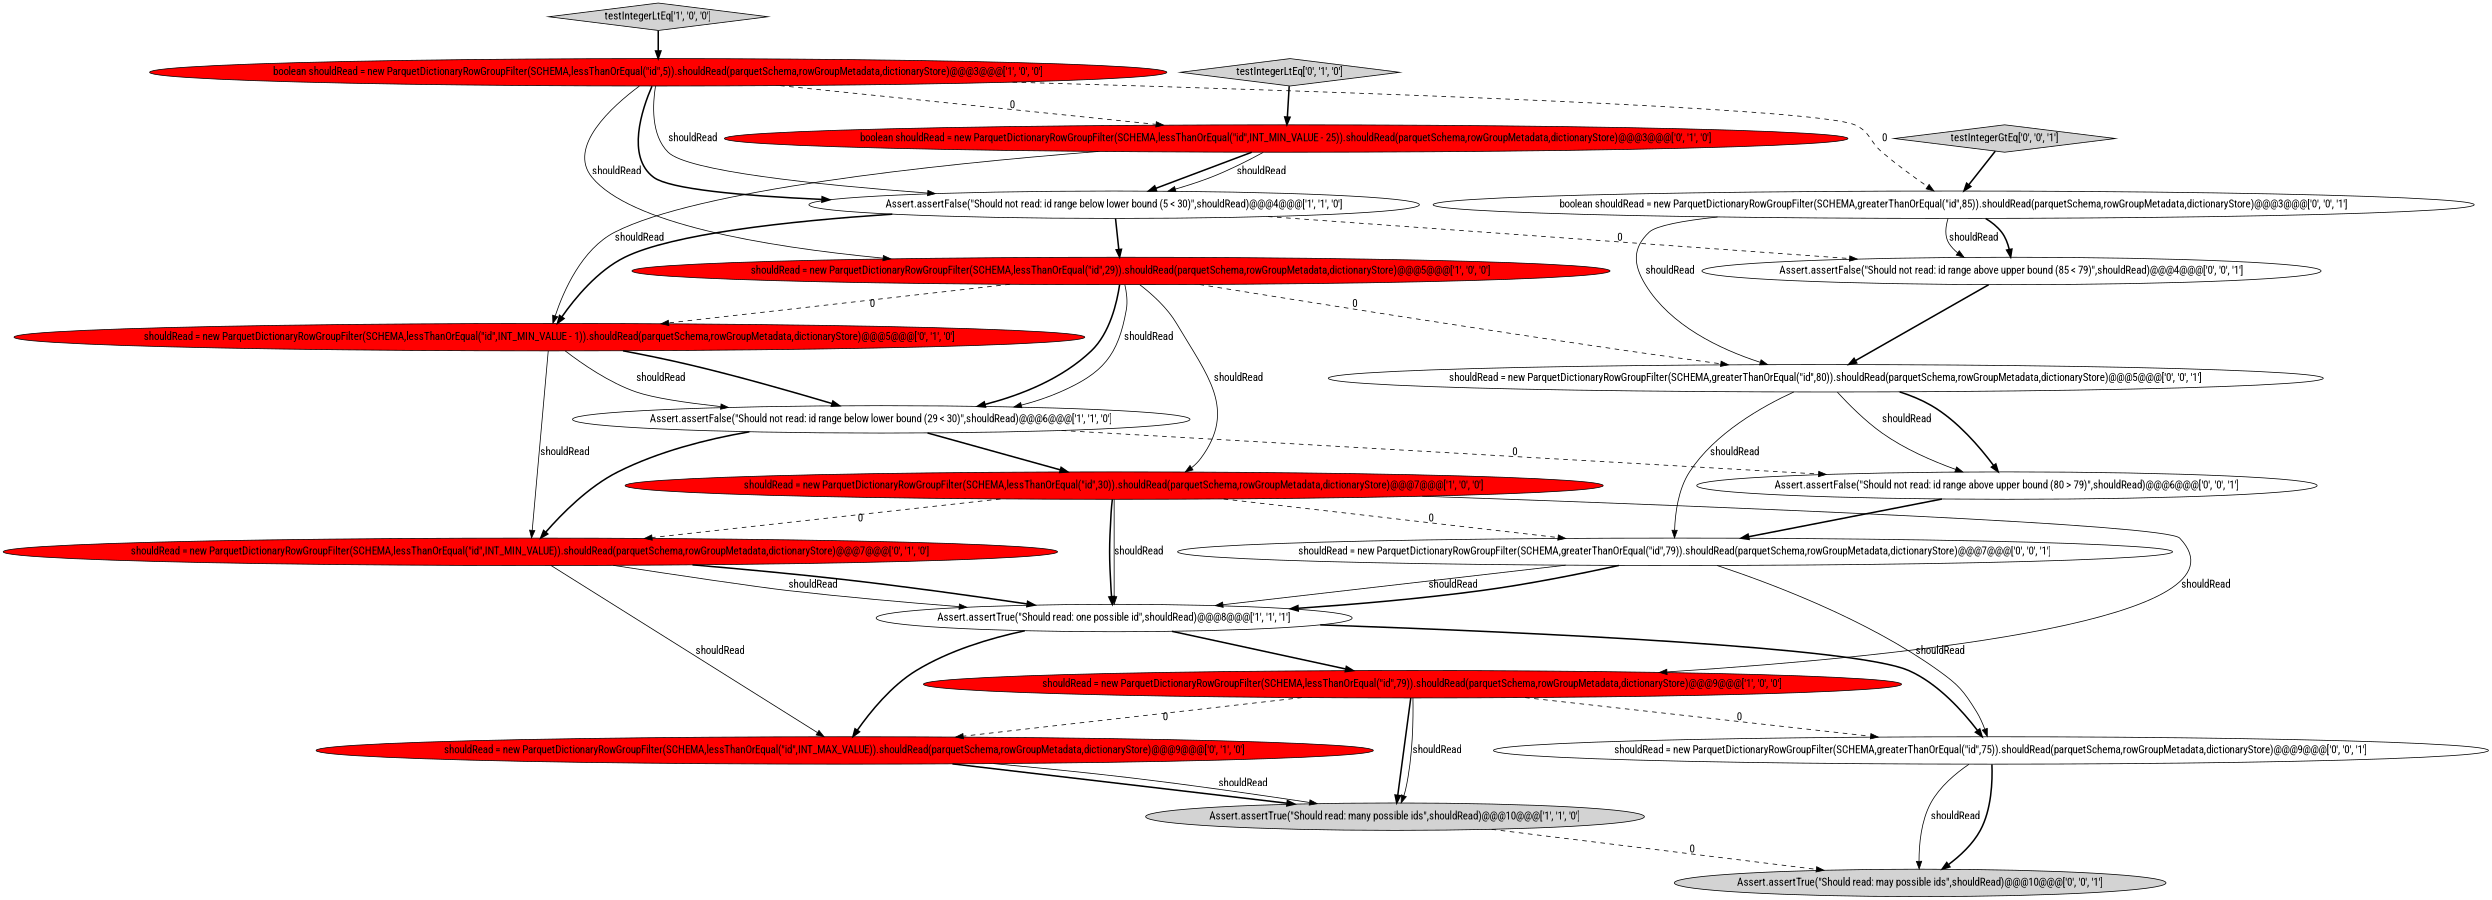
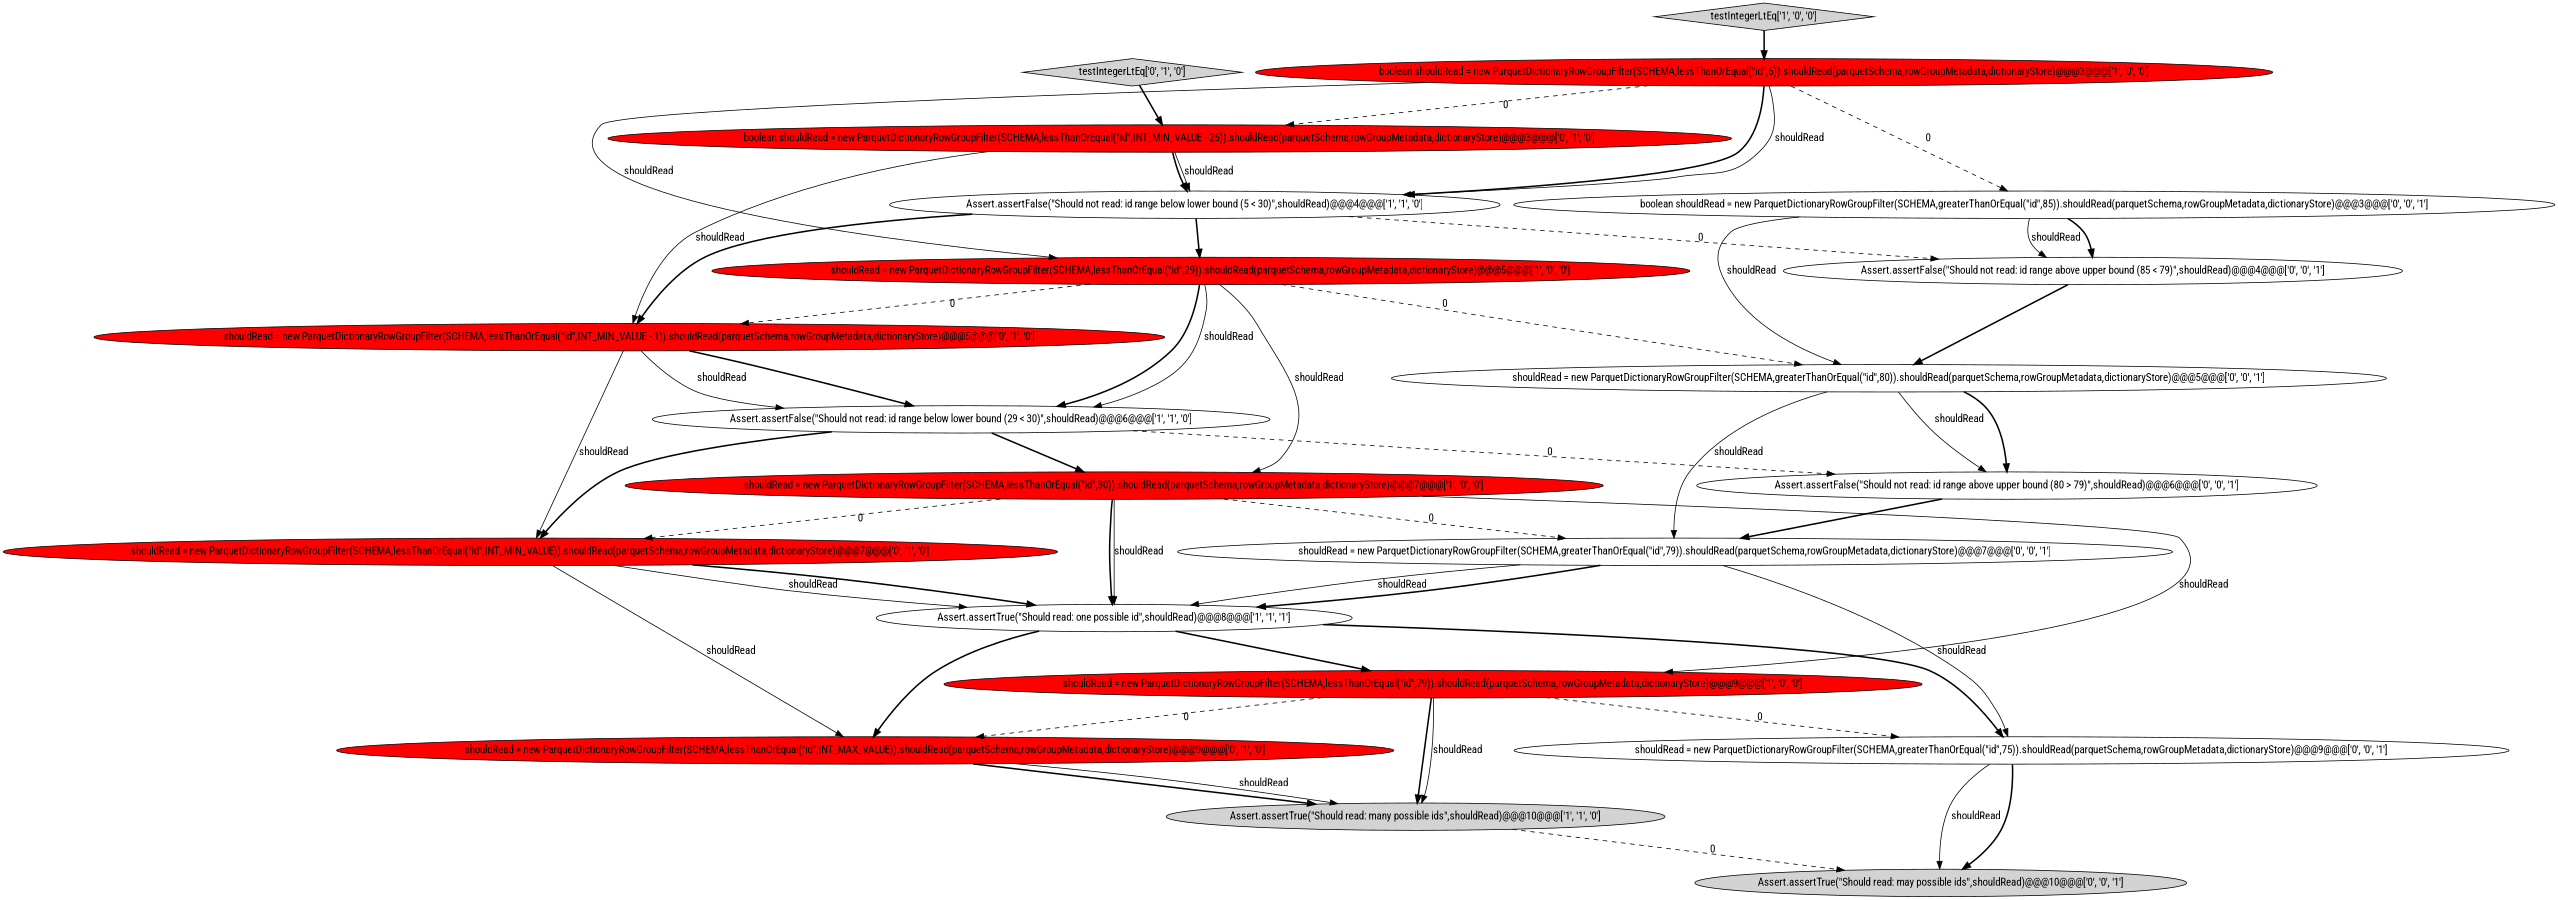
(2005, 139) -> none
